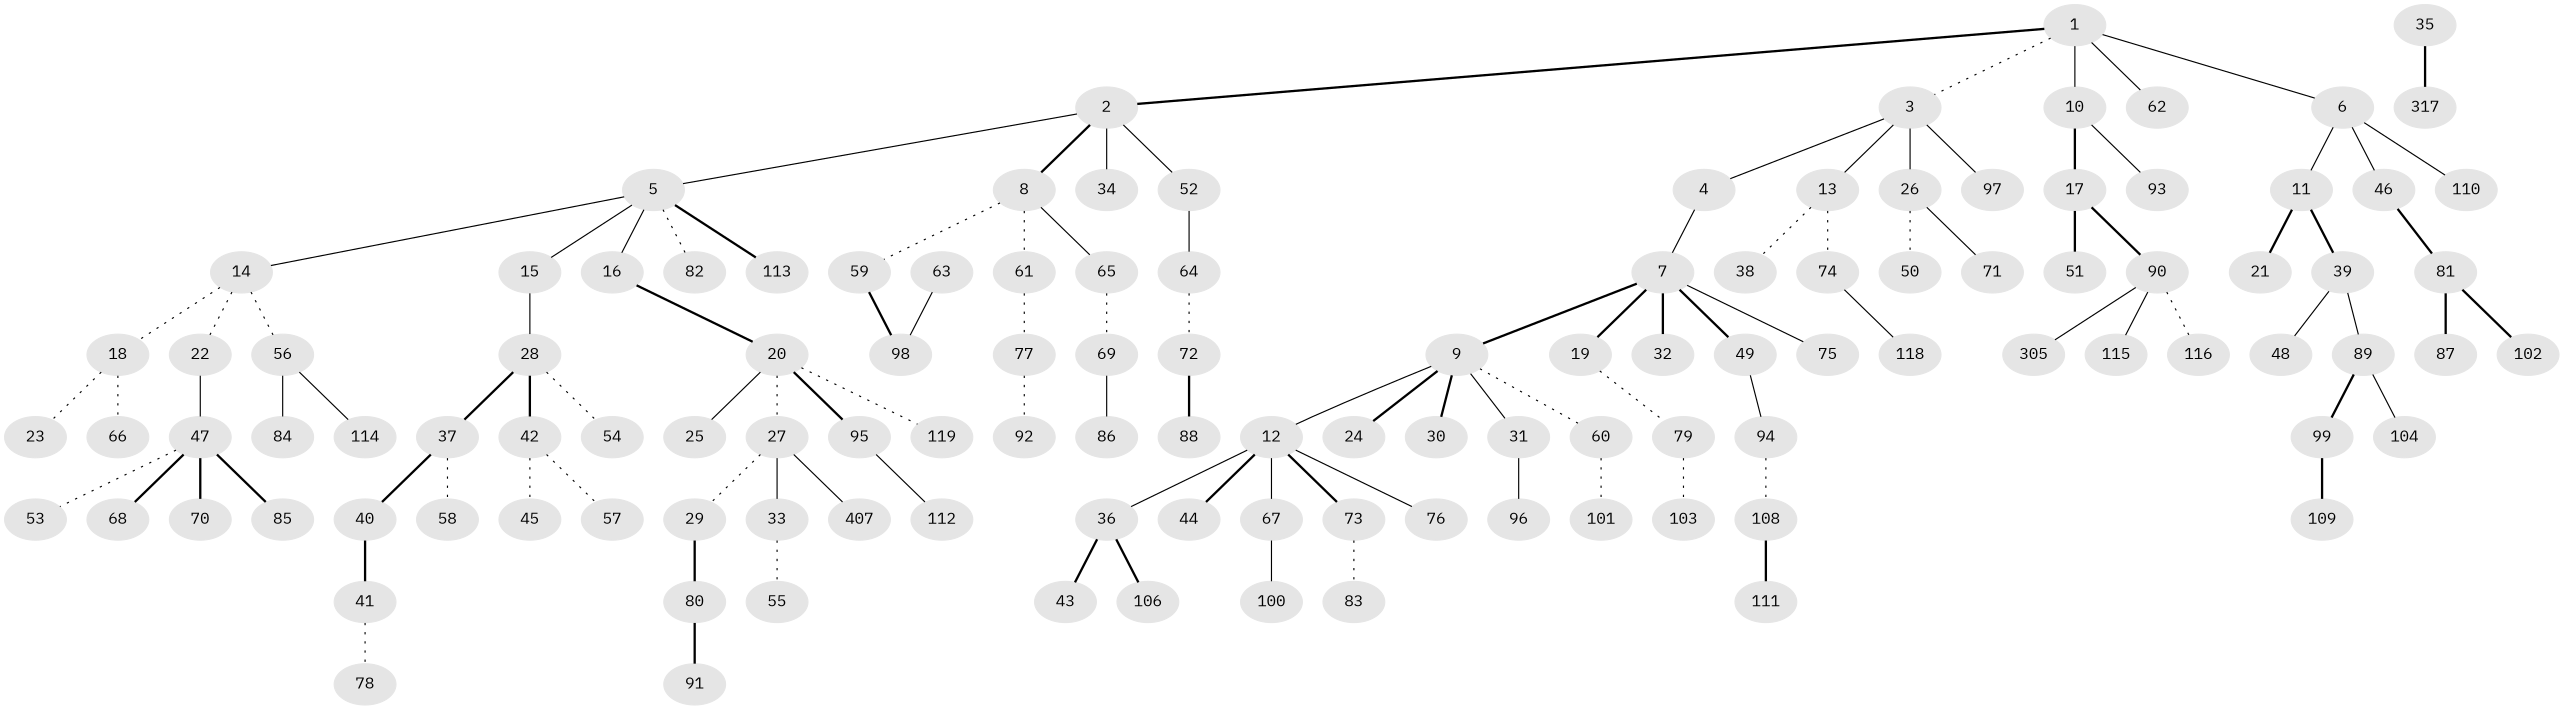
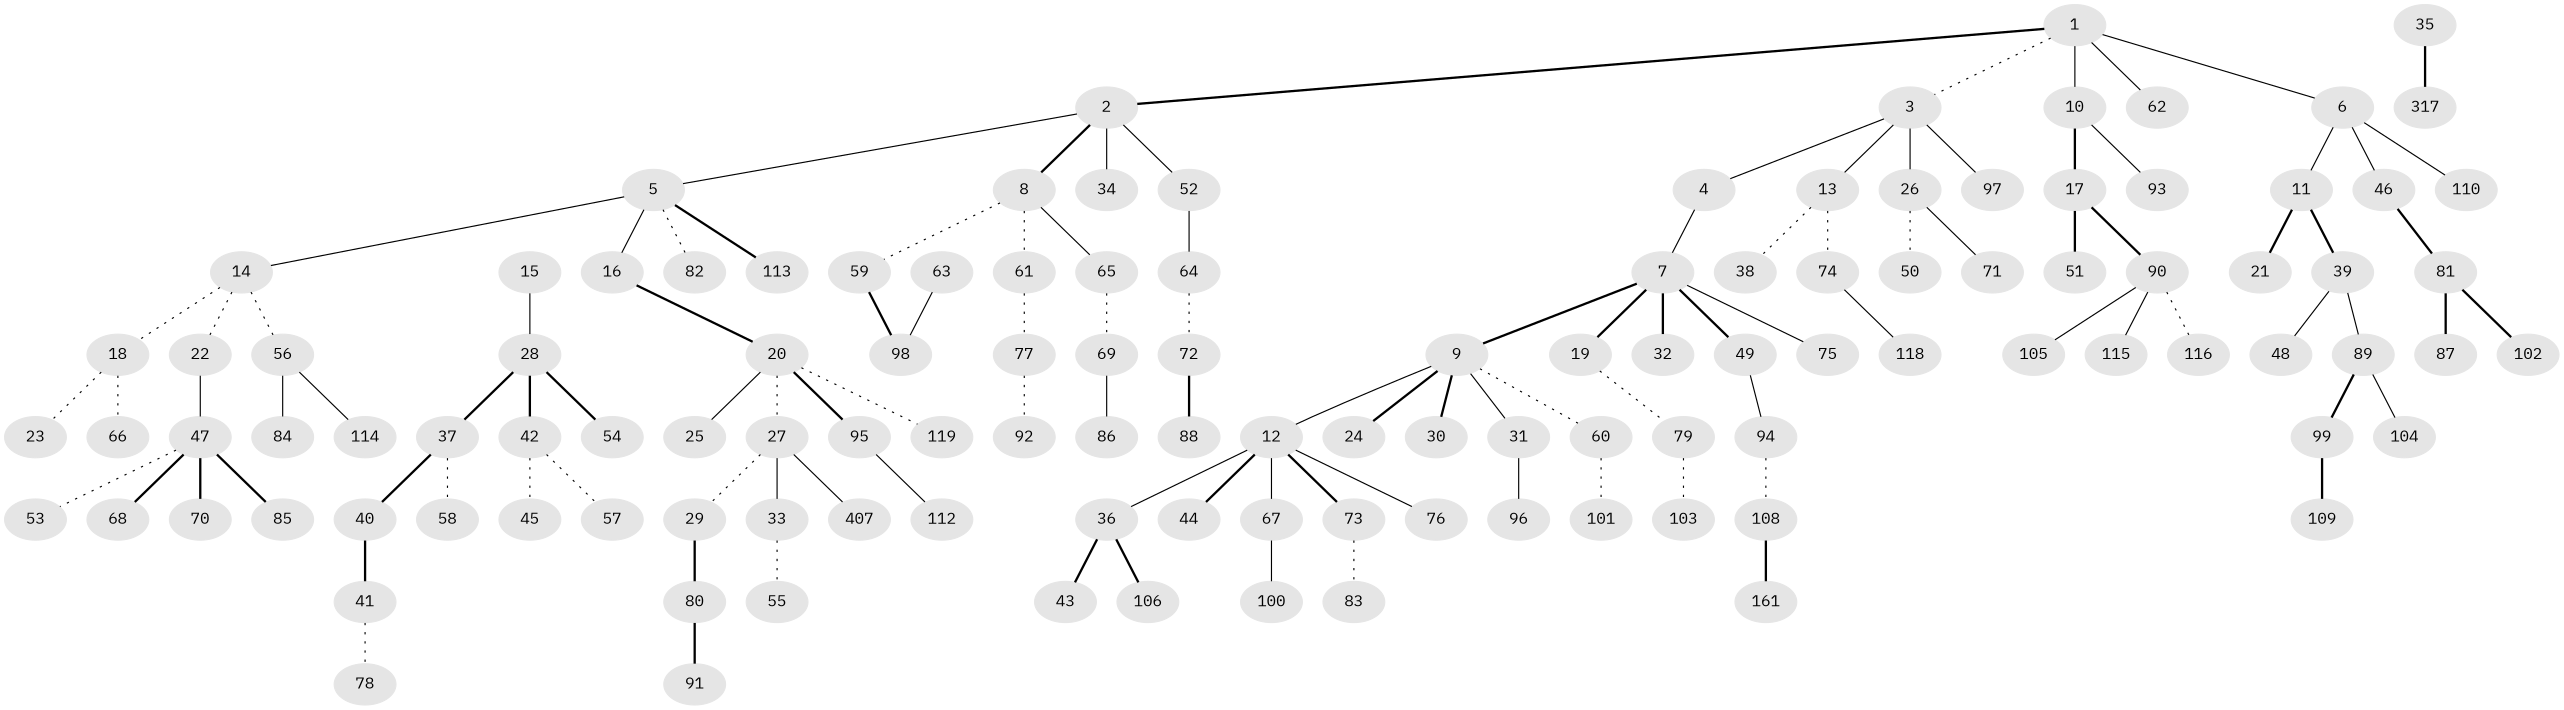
(592, 231) -> none
(2034, 355) -> (2034, 355)
(571, 396) -> (571, 396)
(1766, 602) -> (1766, 602)
